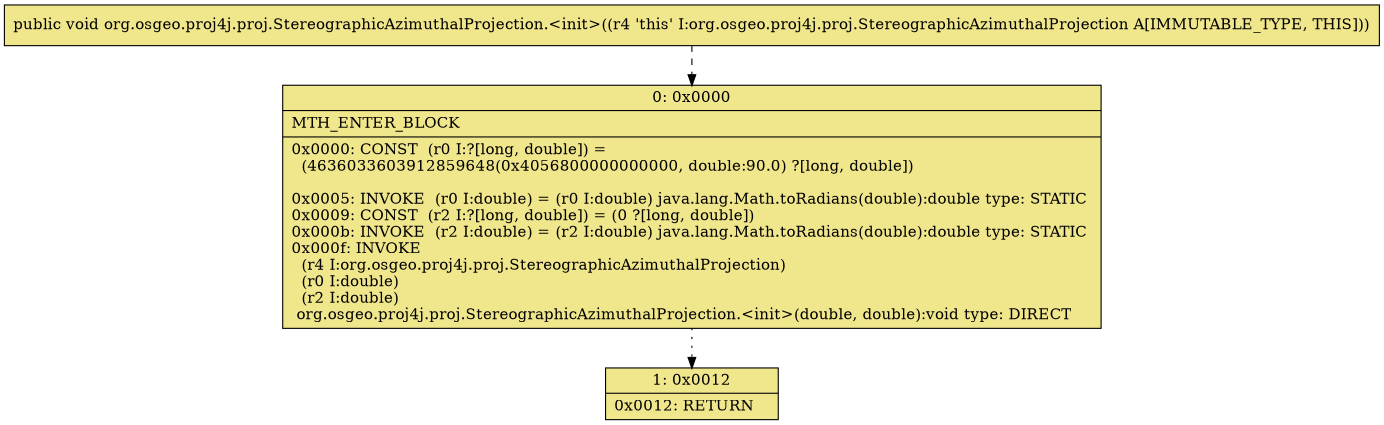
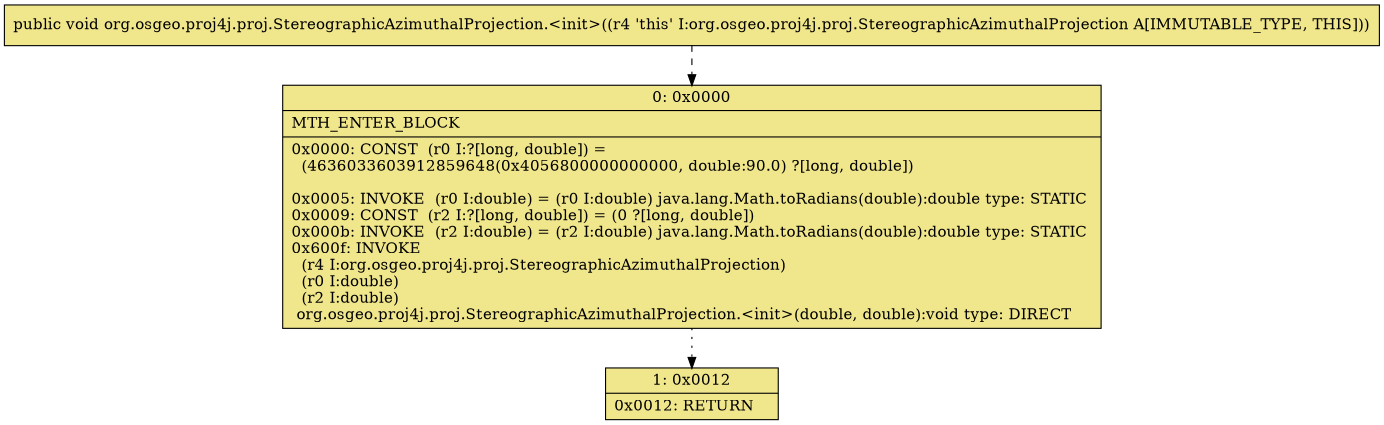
(361, 249) -> (361, 249)
